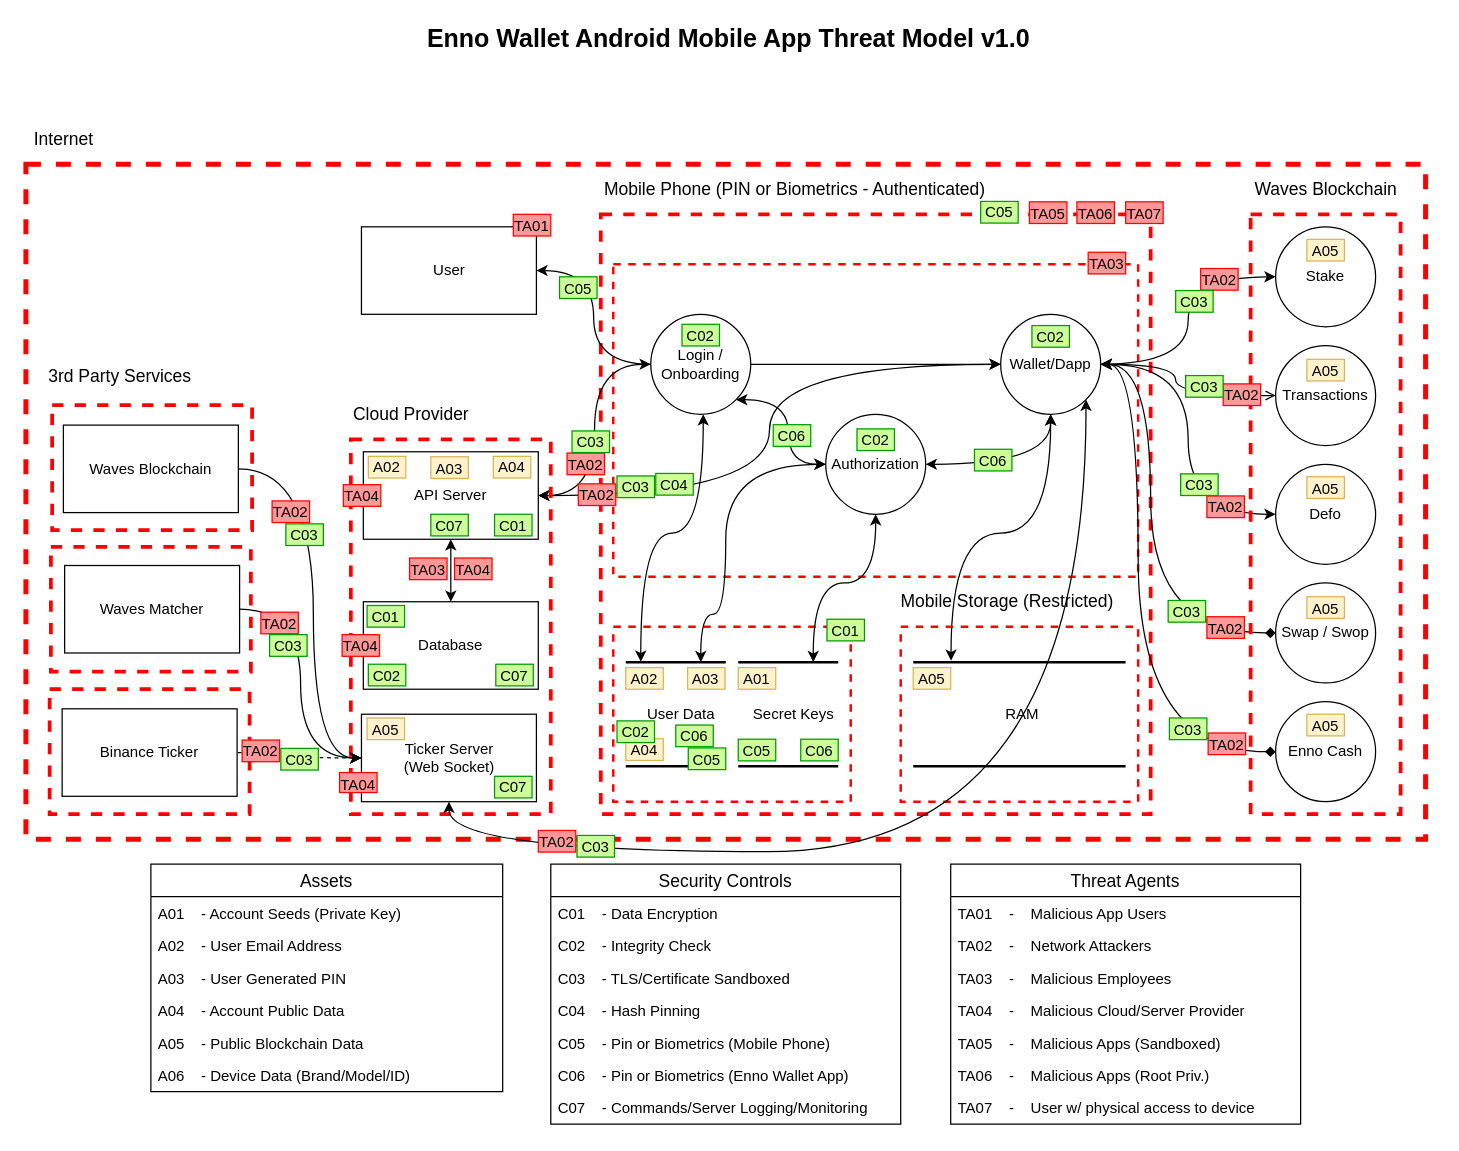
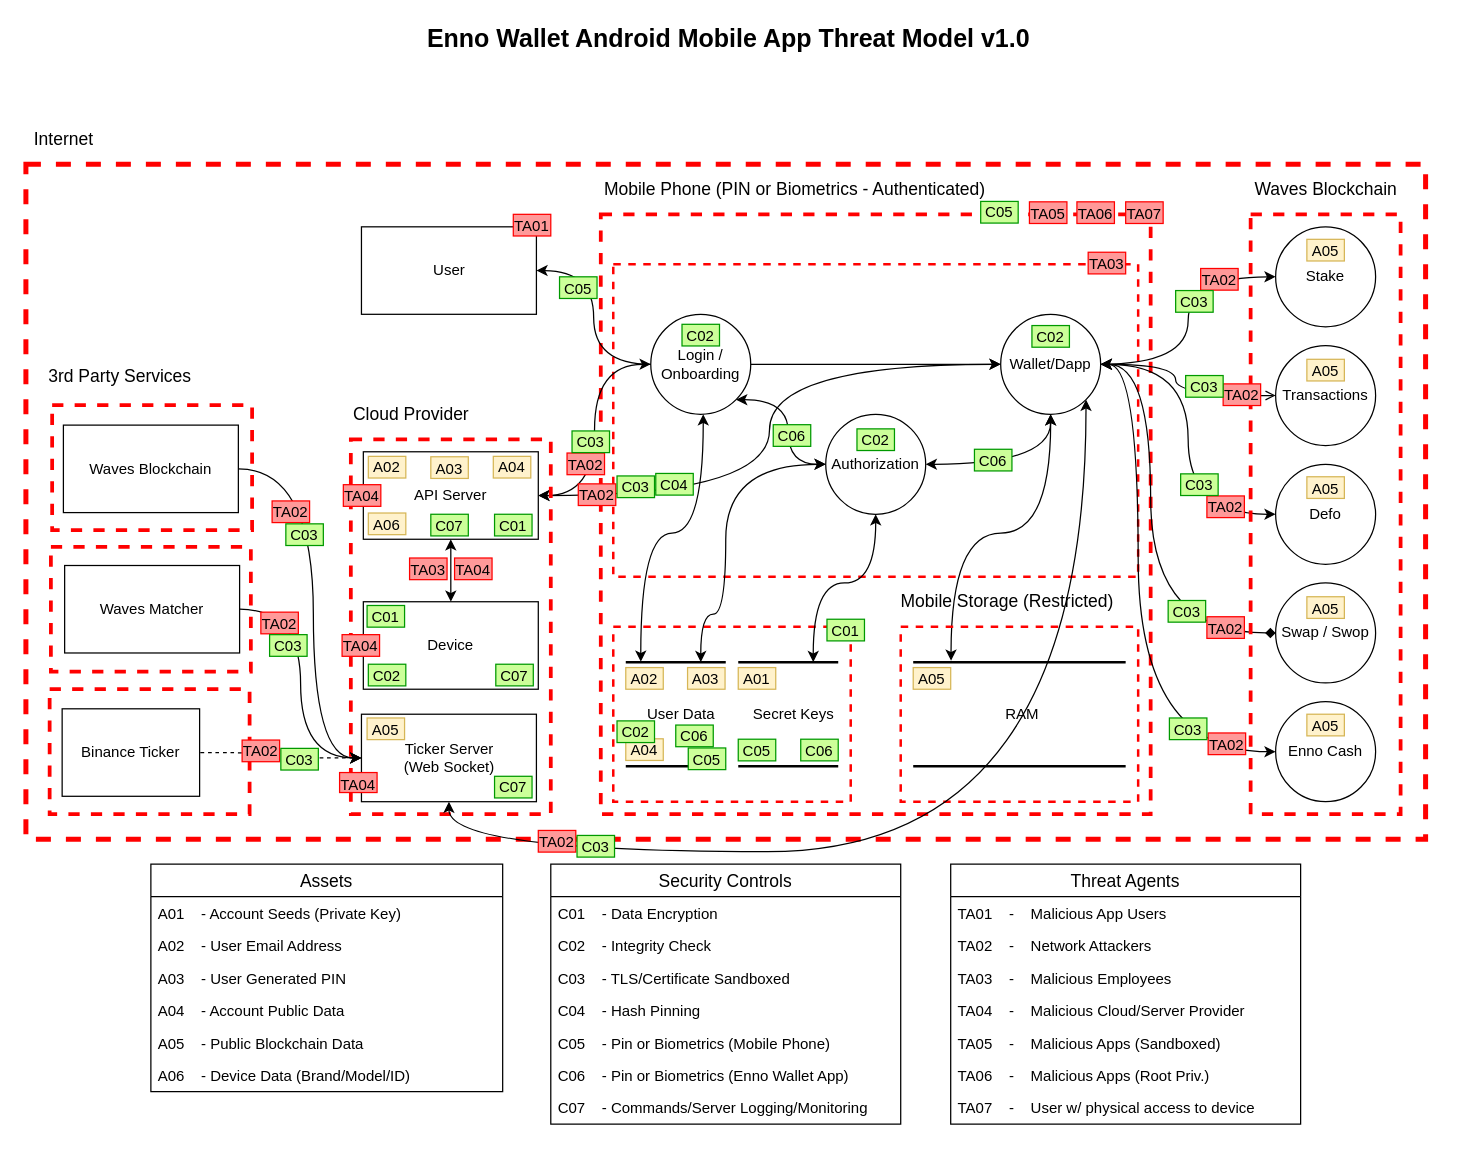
none -> (387, 524)
(451, 646) -> (451, 646)
(1265, 752) -> (1266, 752)
(149, 753) -> (131, 753)
